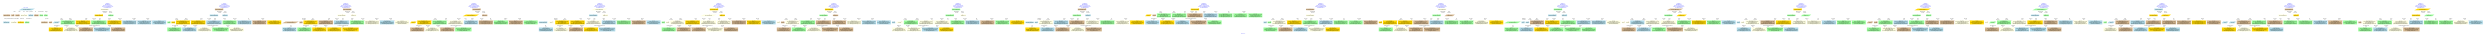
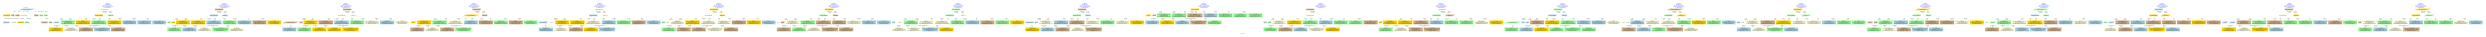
(7, 15) -> (7, 15)
(31, 15) -> none
